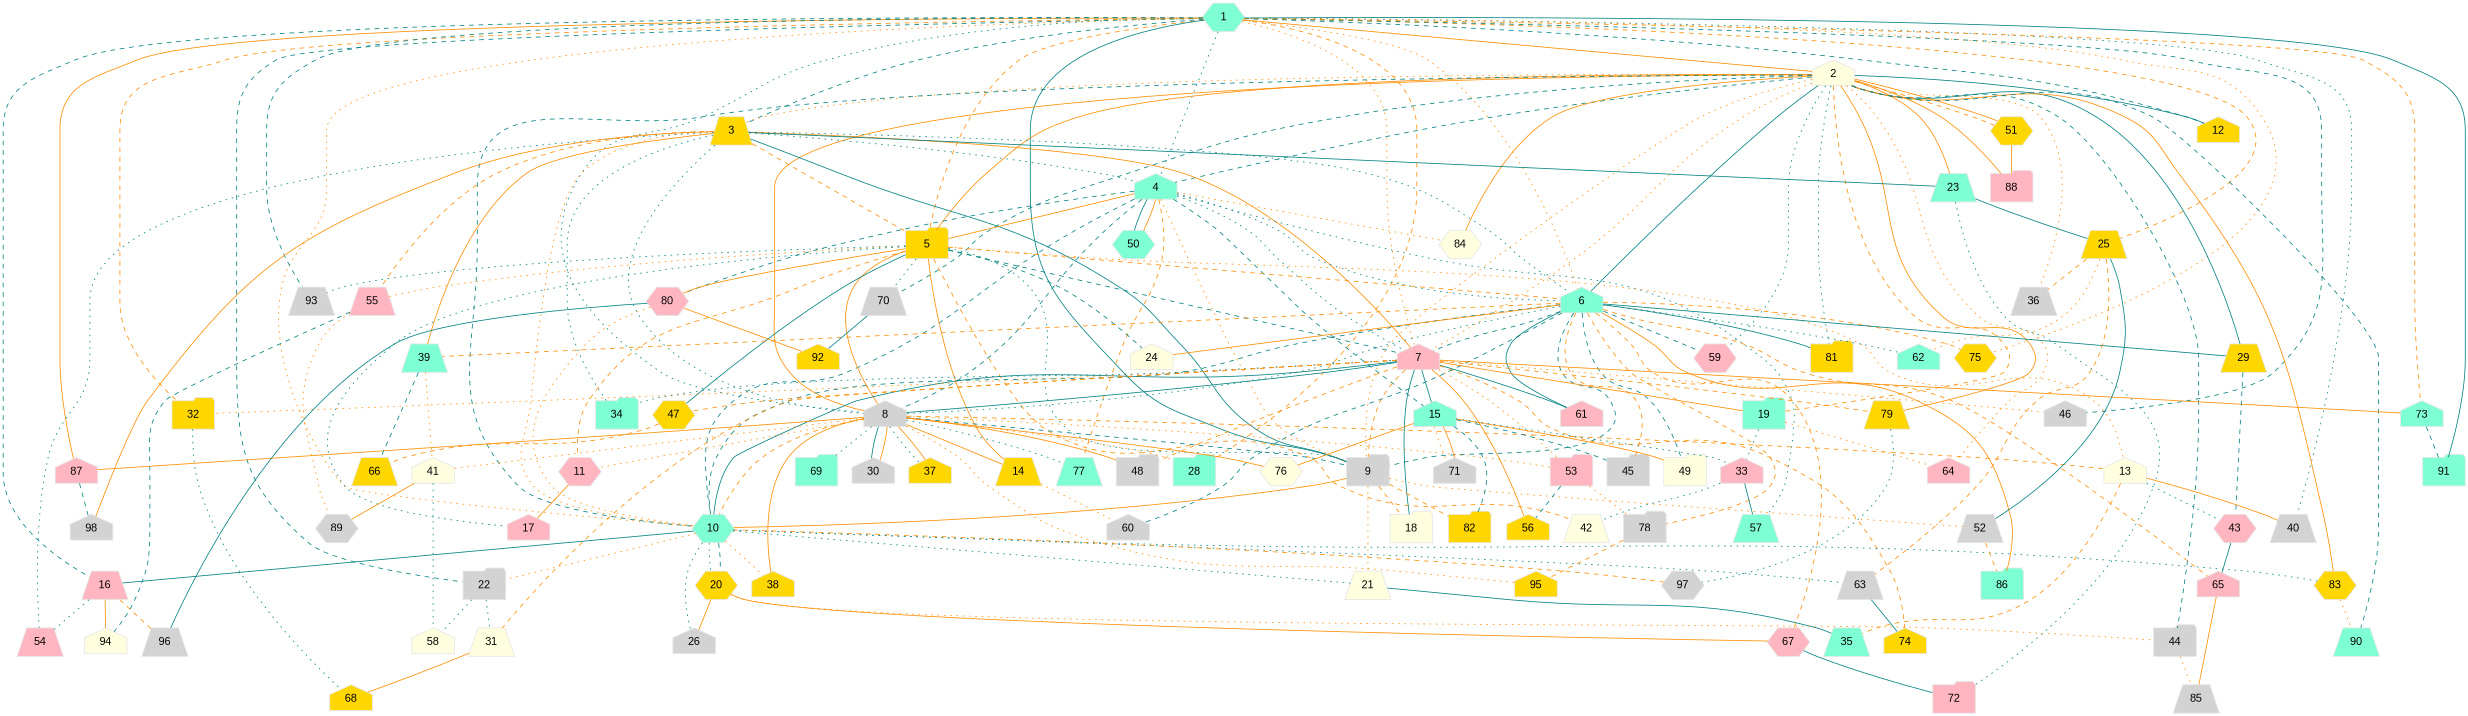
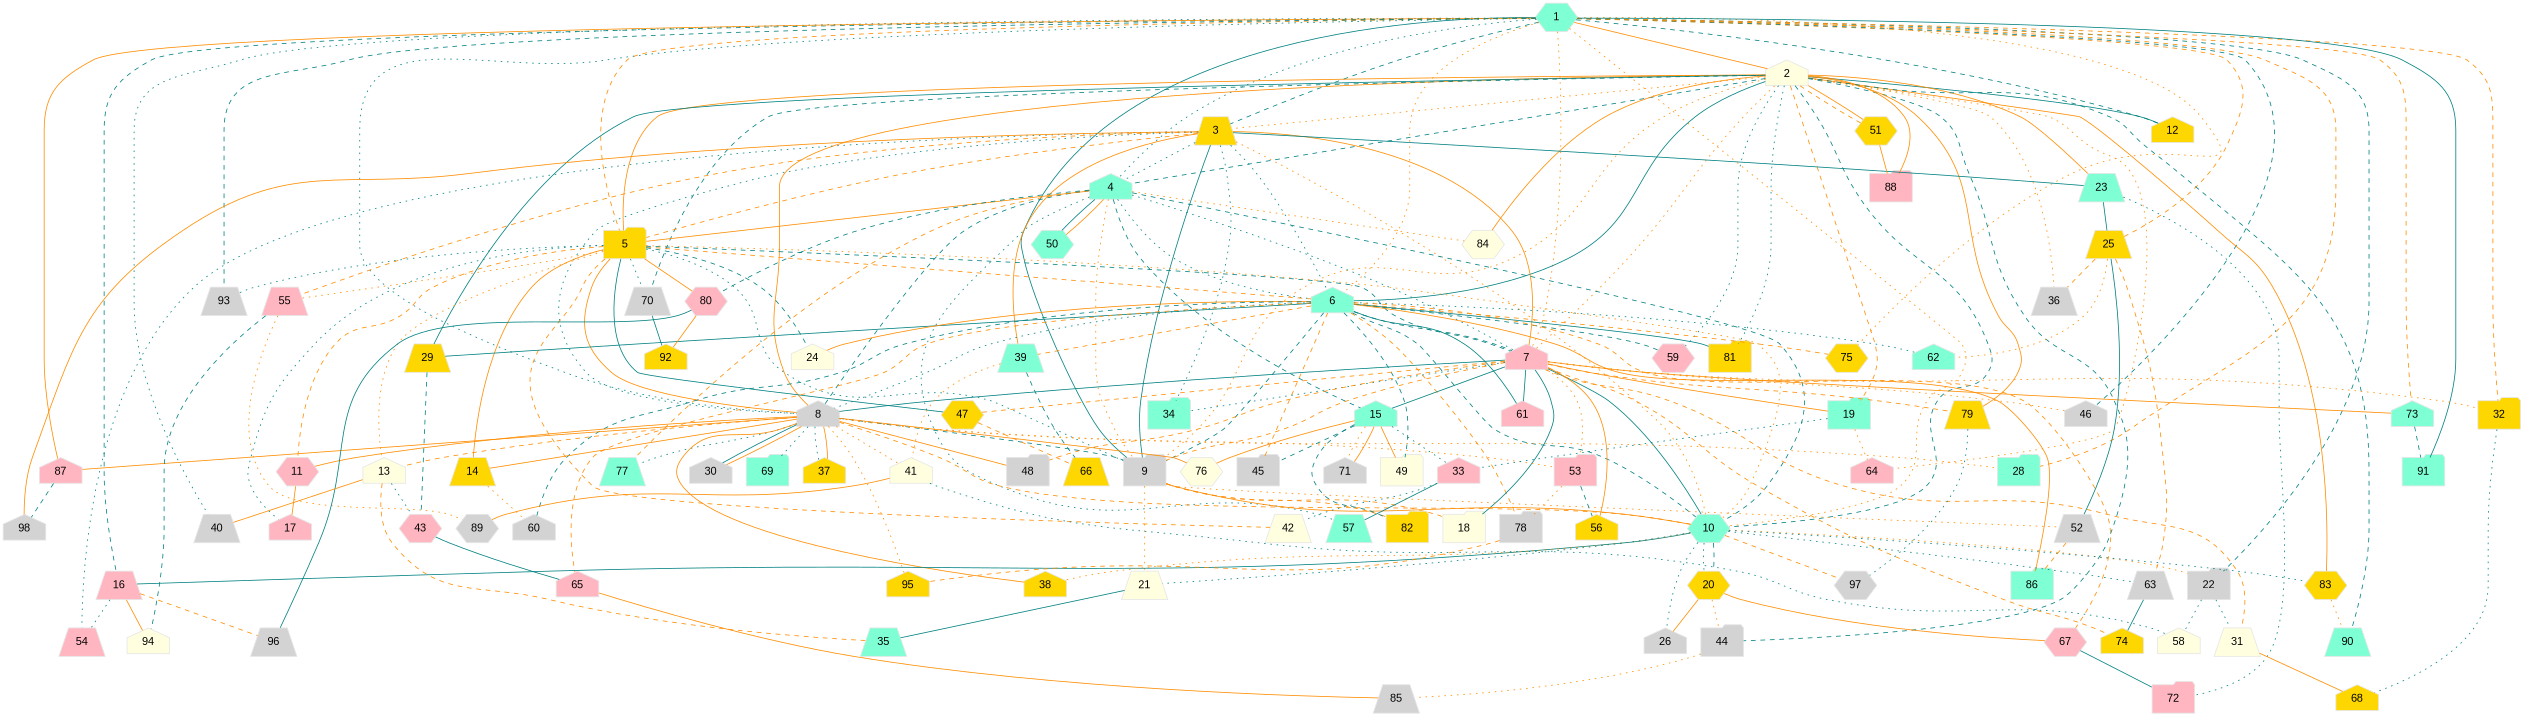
(534, 427) -> (1368, 285)
(731, 444) -> (555, 433)
